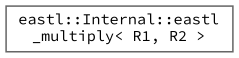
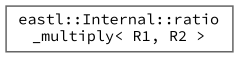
(119, 29) -> (119, 29)
